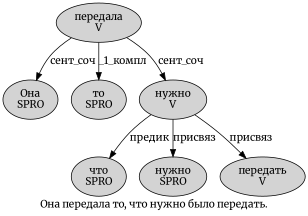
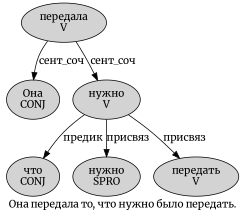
(30, 100) -> (33, 100)
(99, 100) -> none
(99, 177) -> (33, 177)
